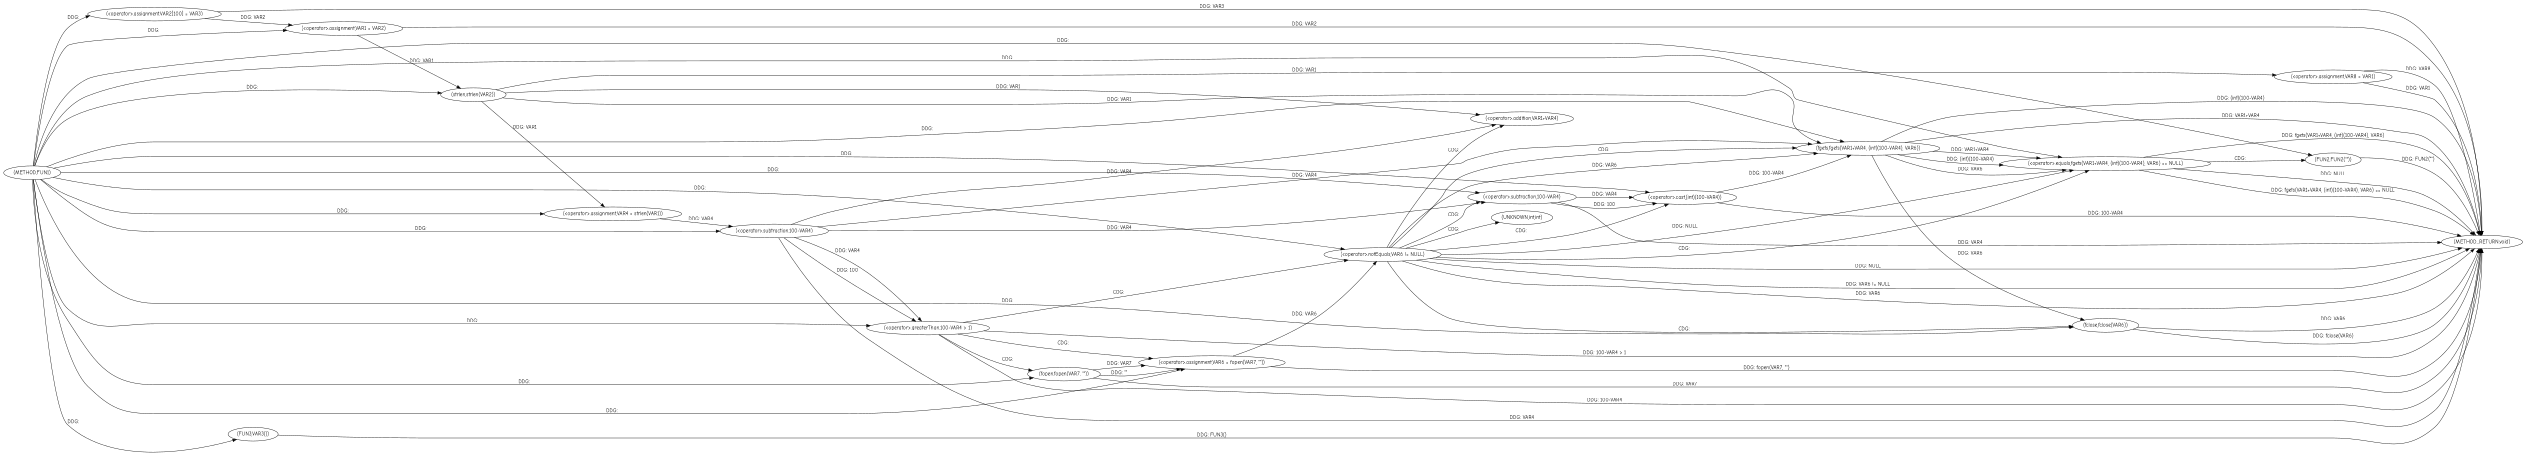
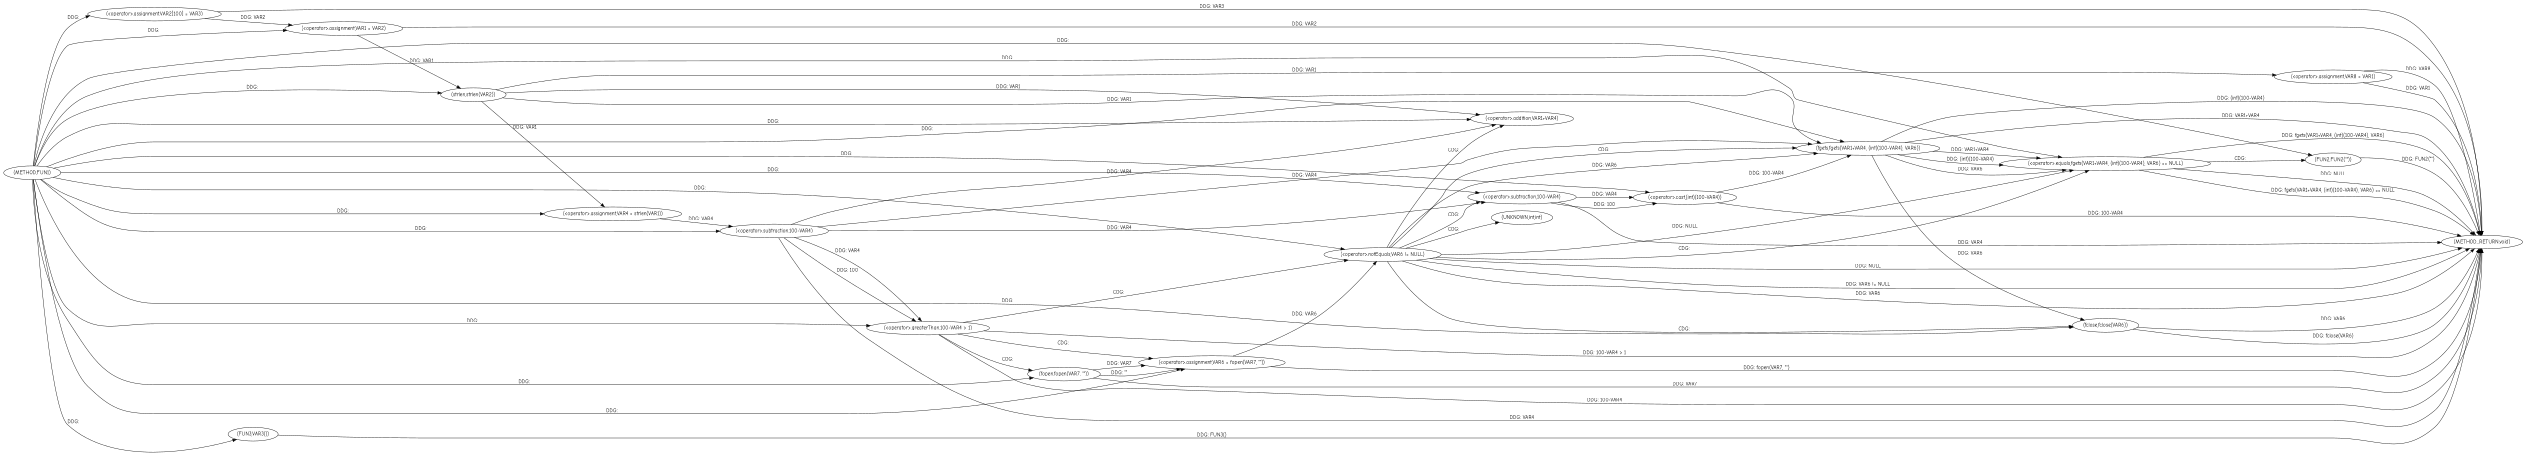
none -> (745, 124)
(1550, 238) -> none
